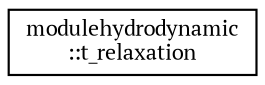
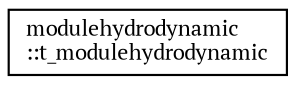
(133, 42) -> (148, 42)
